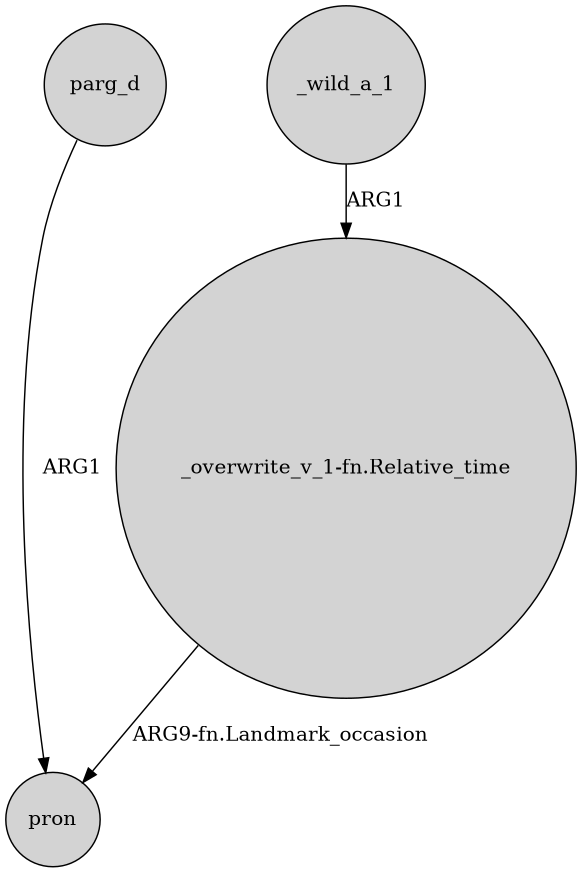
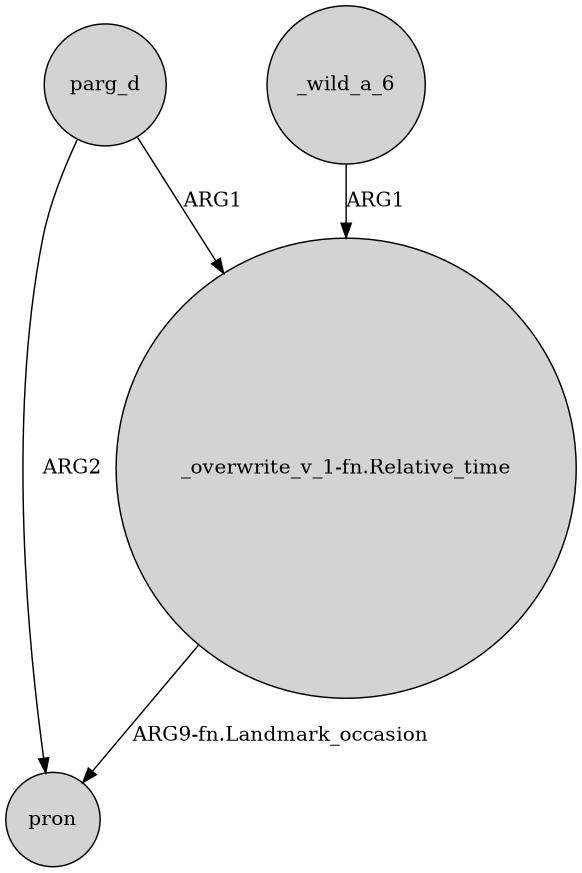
(346, 85) -> (346, 85)
none -> (177, 199)
(73, 468) -> (73, 468)
